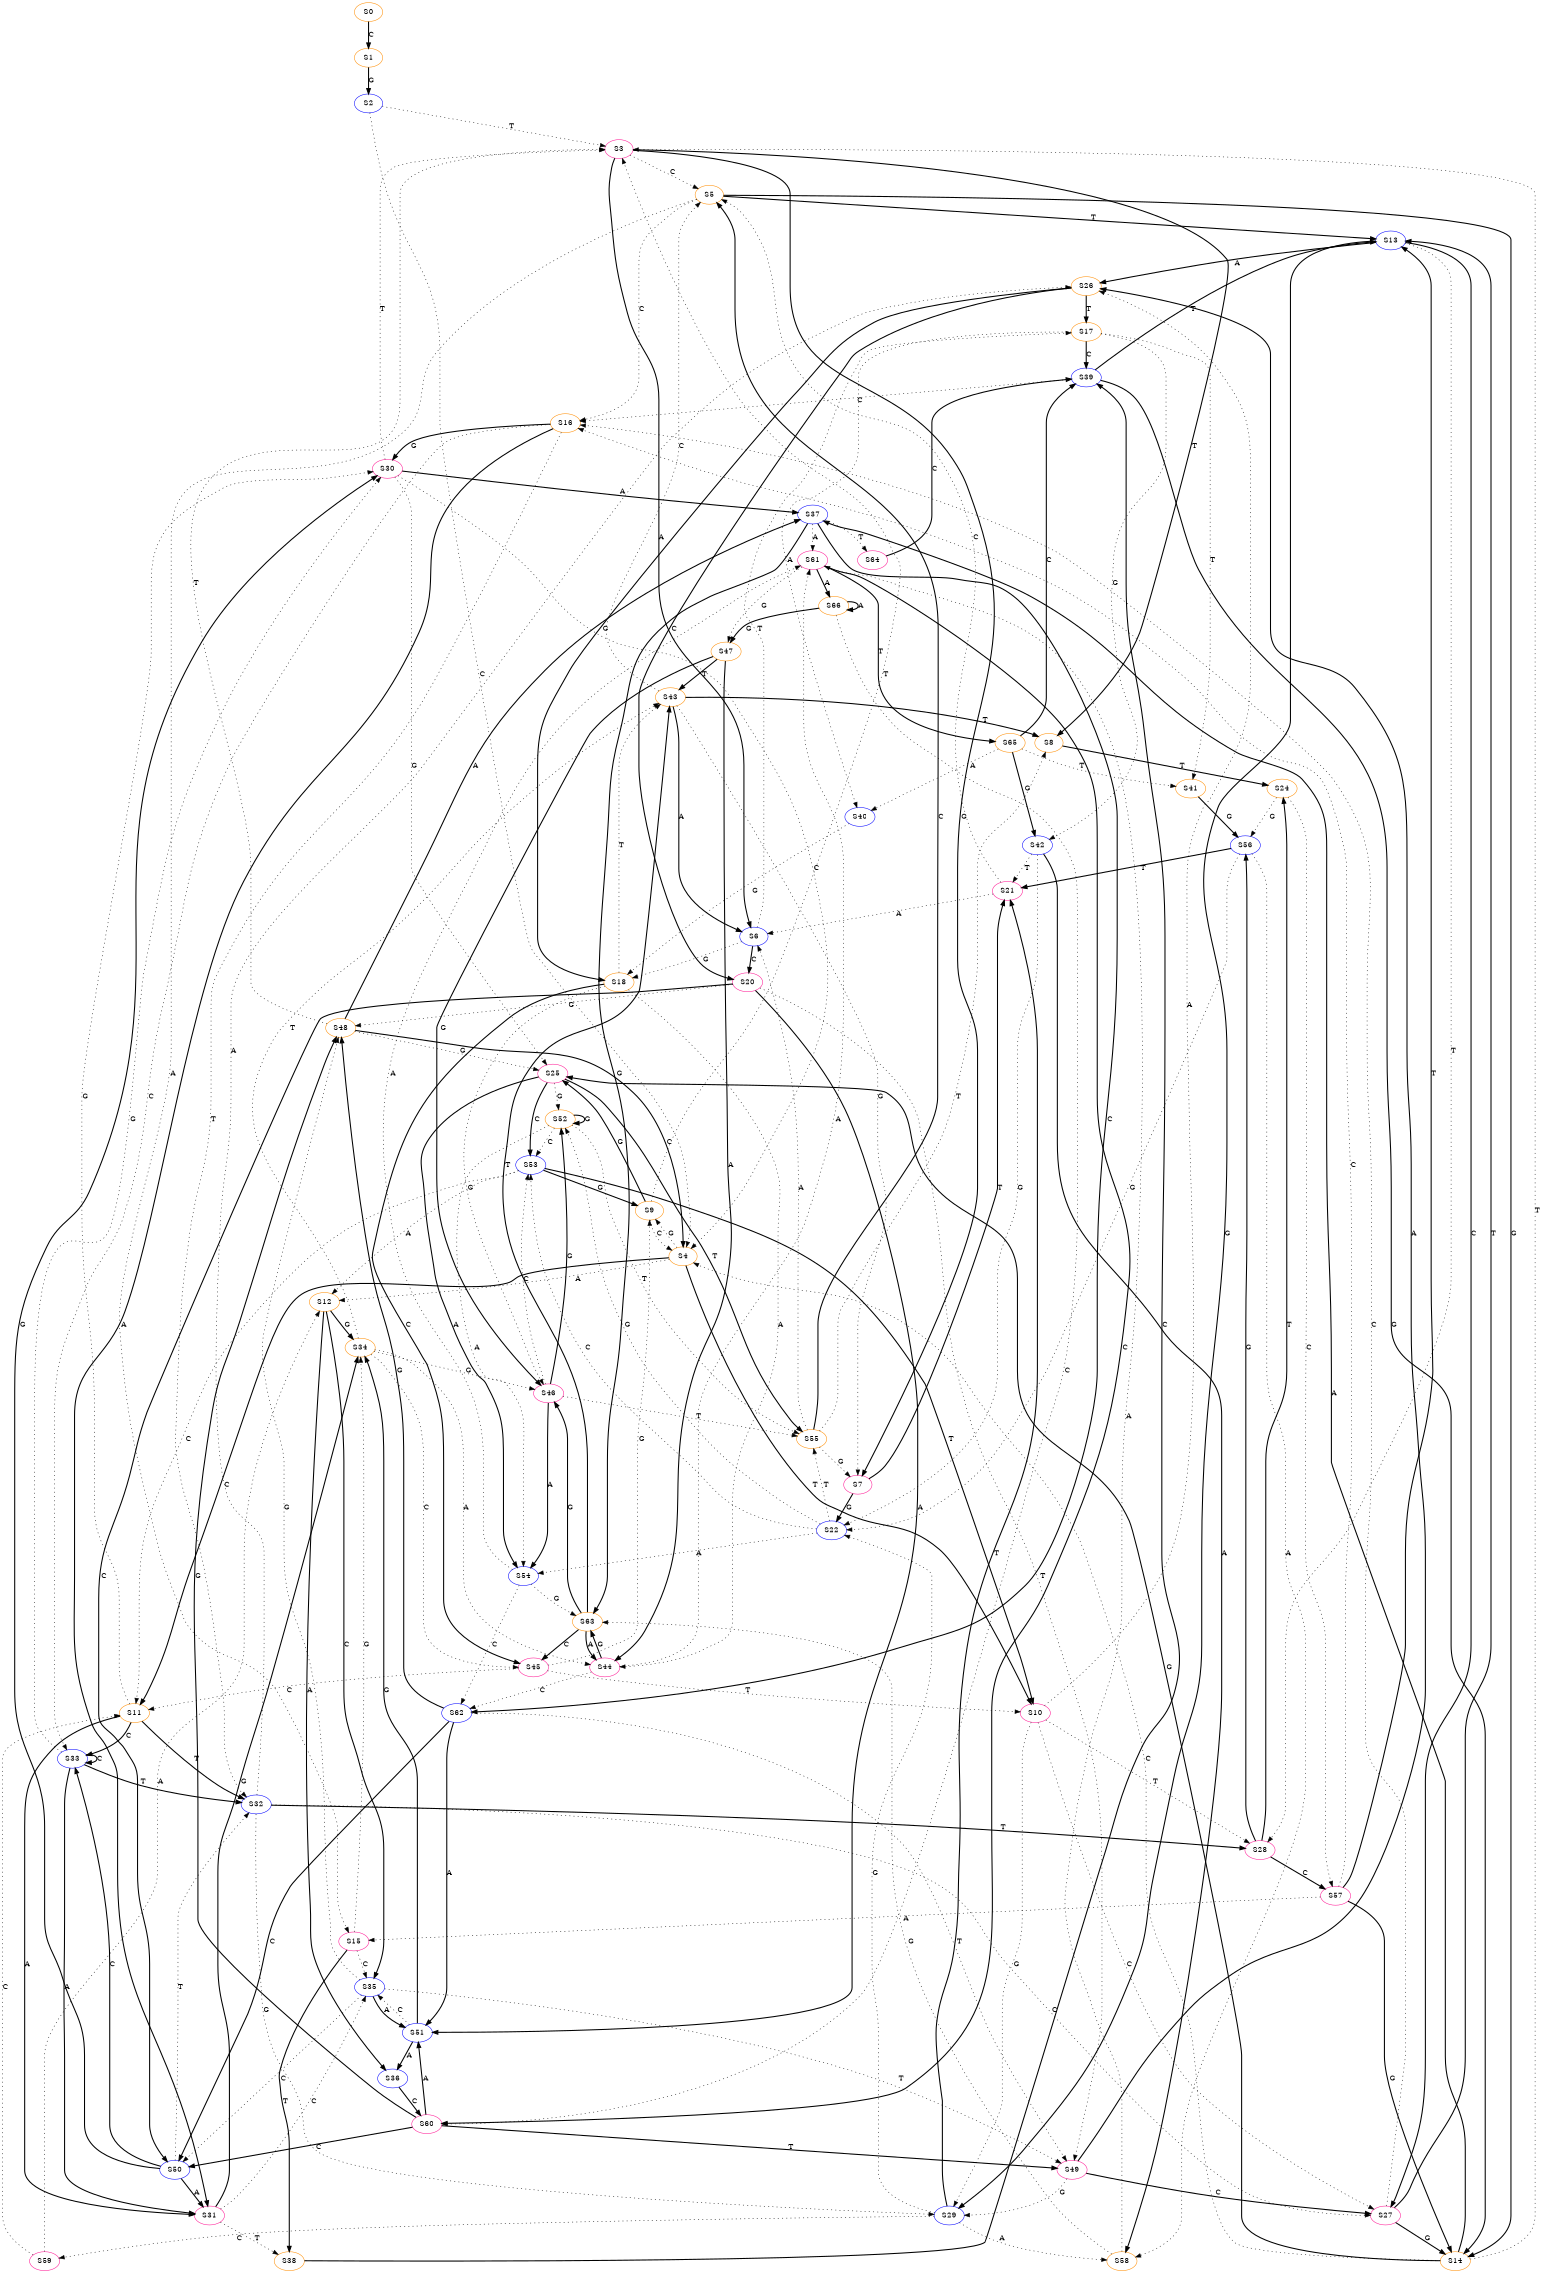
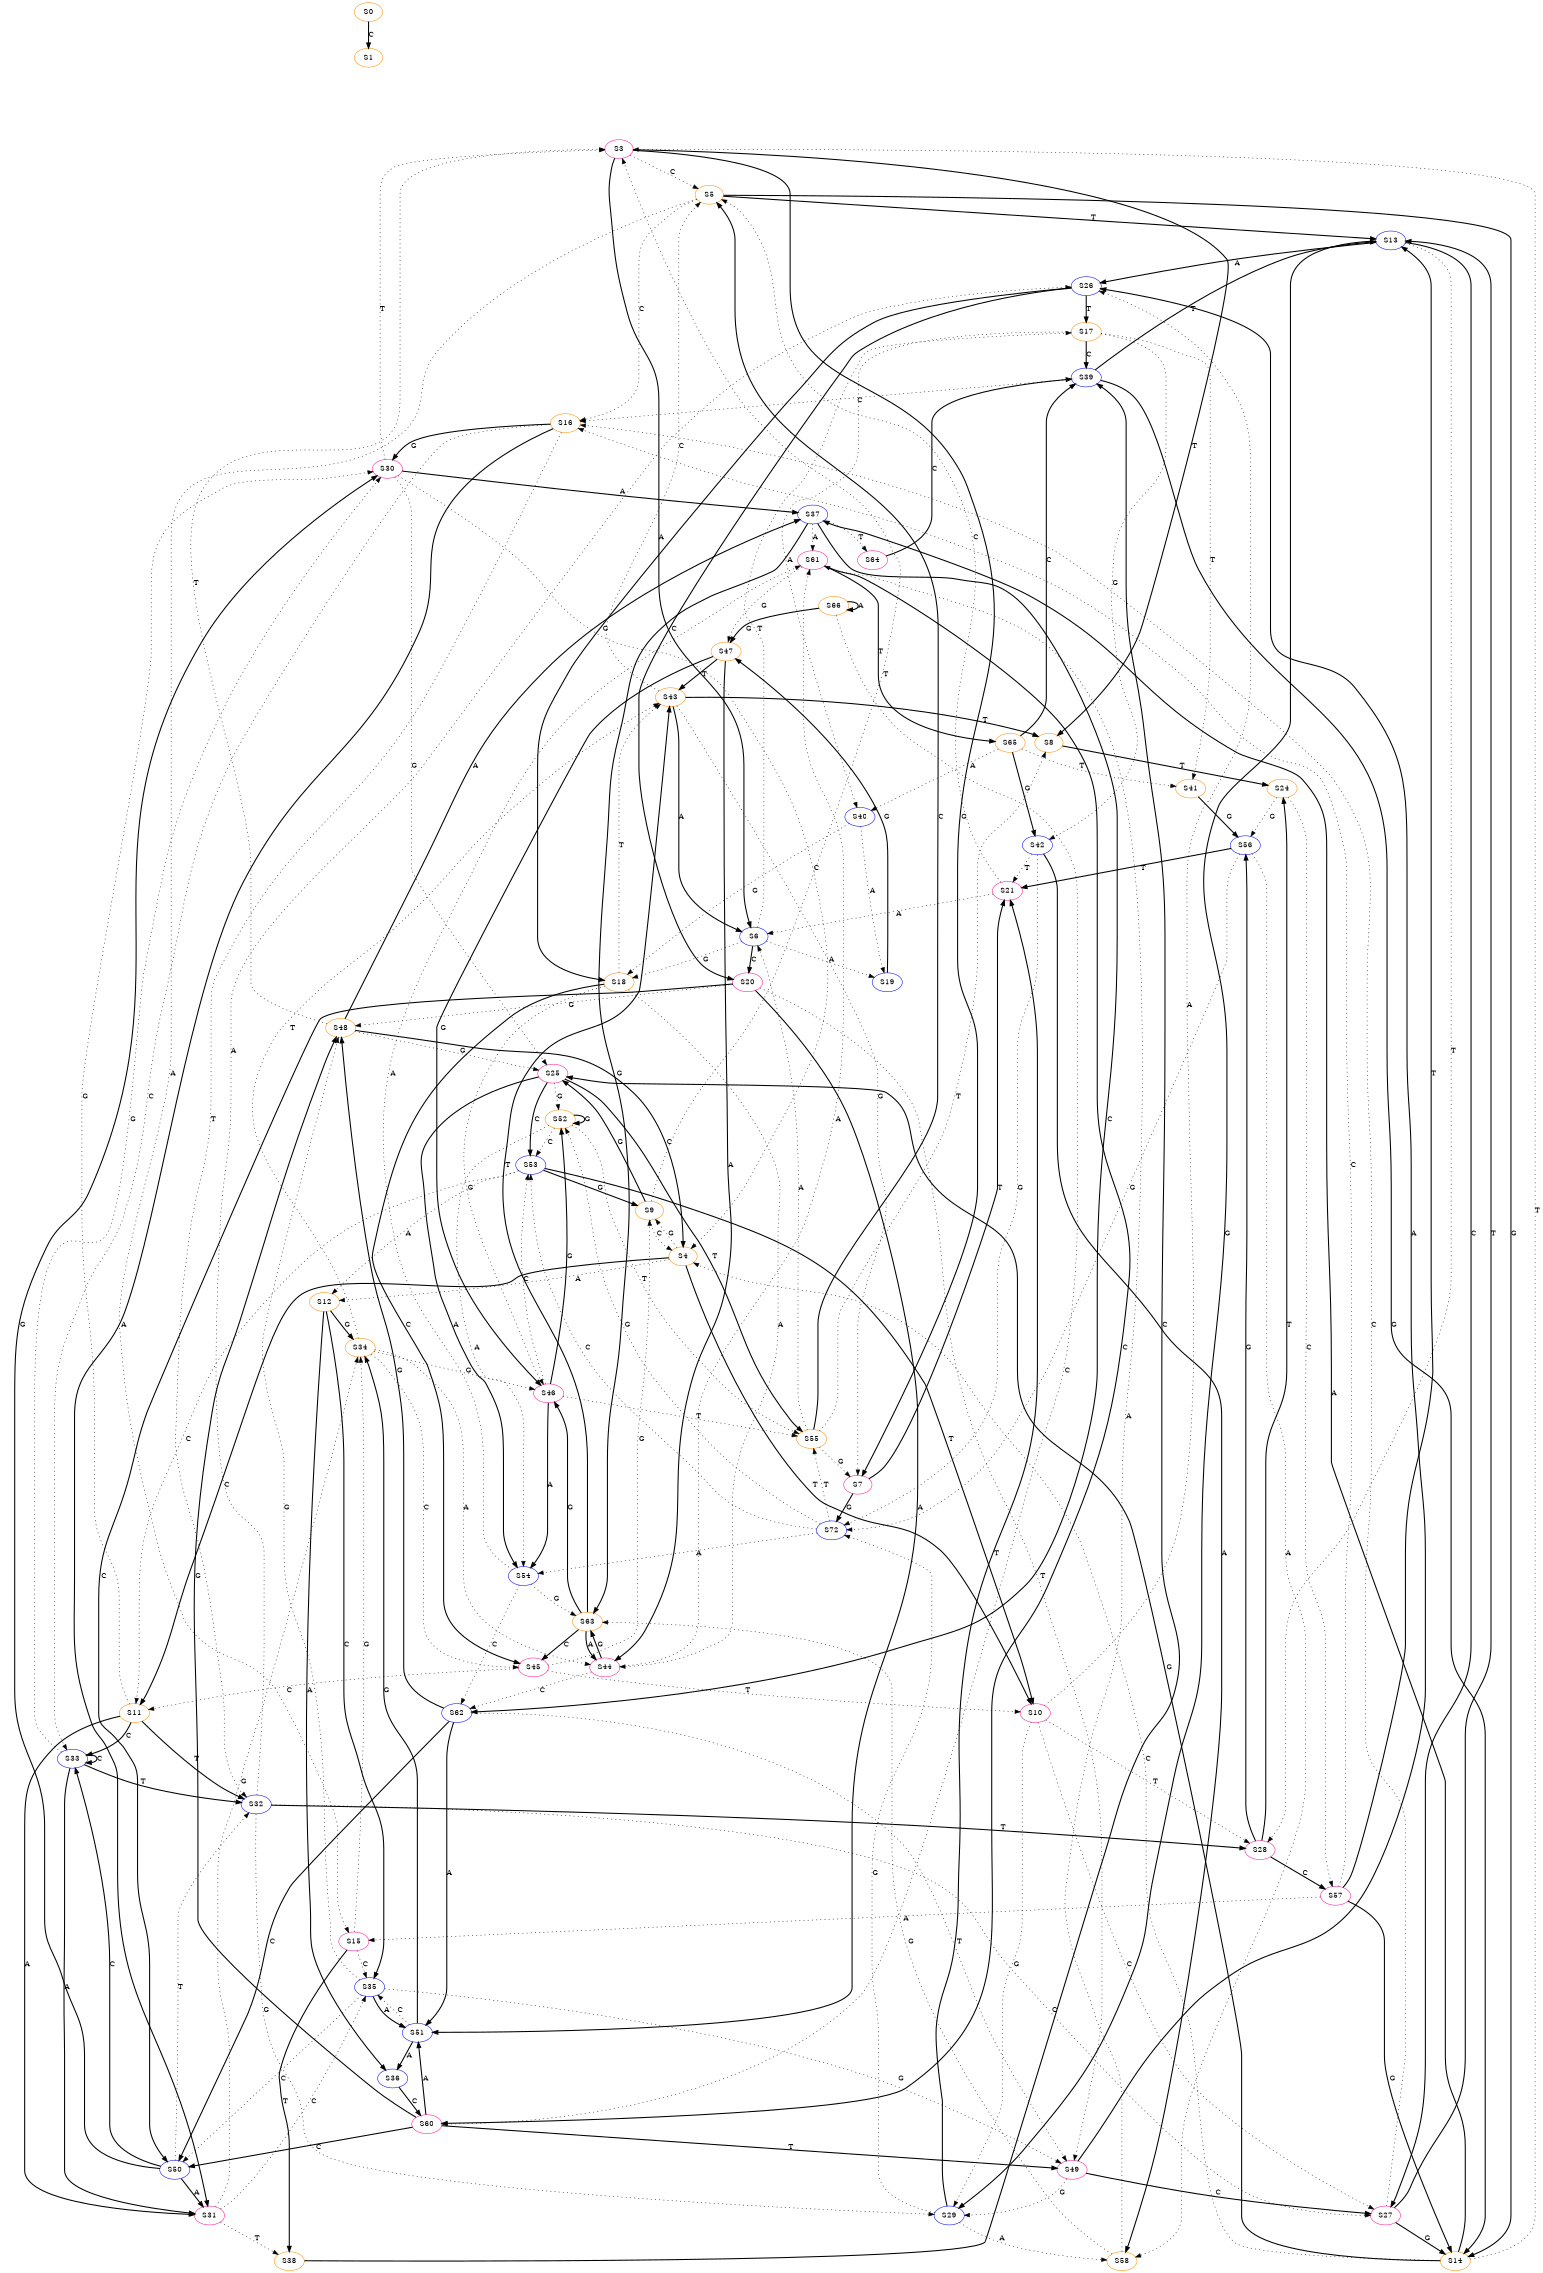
(369, 103) -> none
(1086, 286) -> (1086, 286)
(822, 581) -> none
none -> (887, 982)
(832, 1530) -> (832, 1530)
(240, 1780) -> (240, 1780)
(901, 2078) -> (901, 2078)
(45, 2261) -> none
